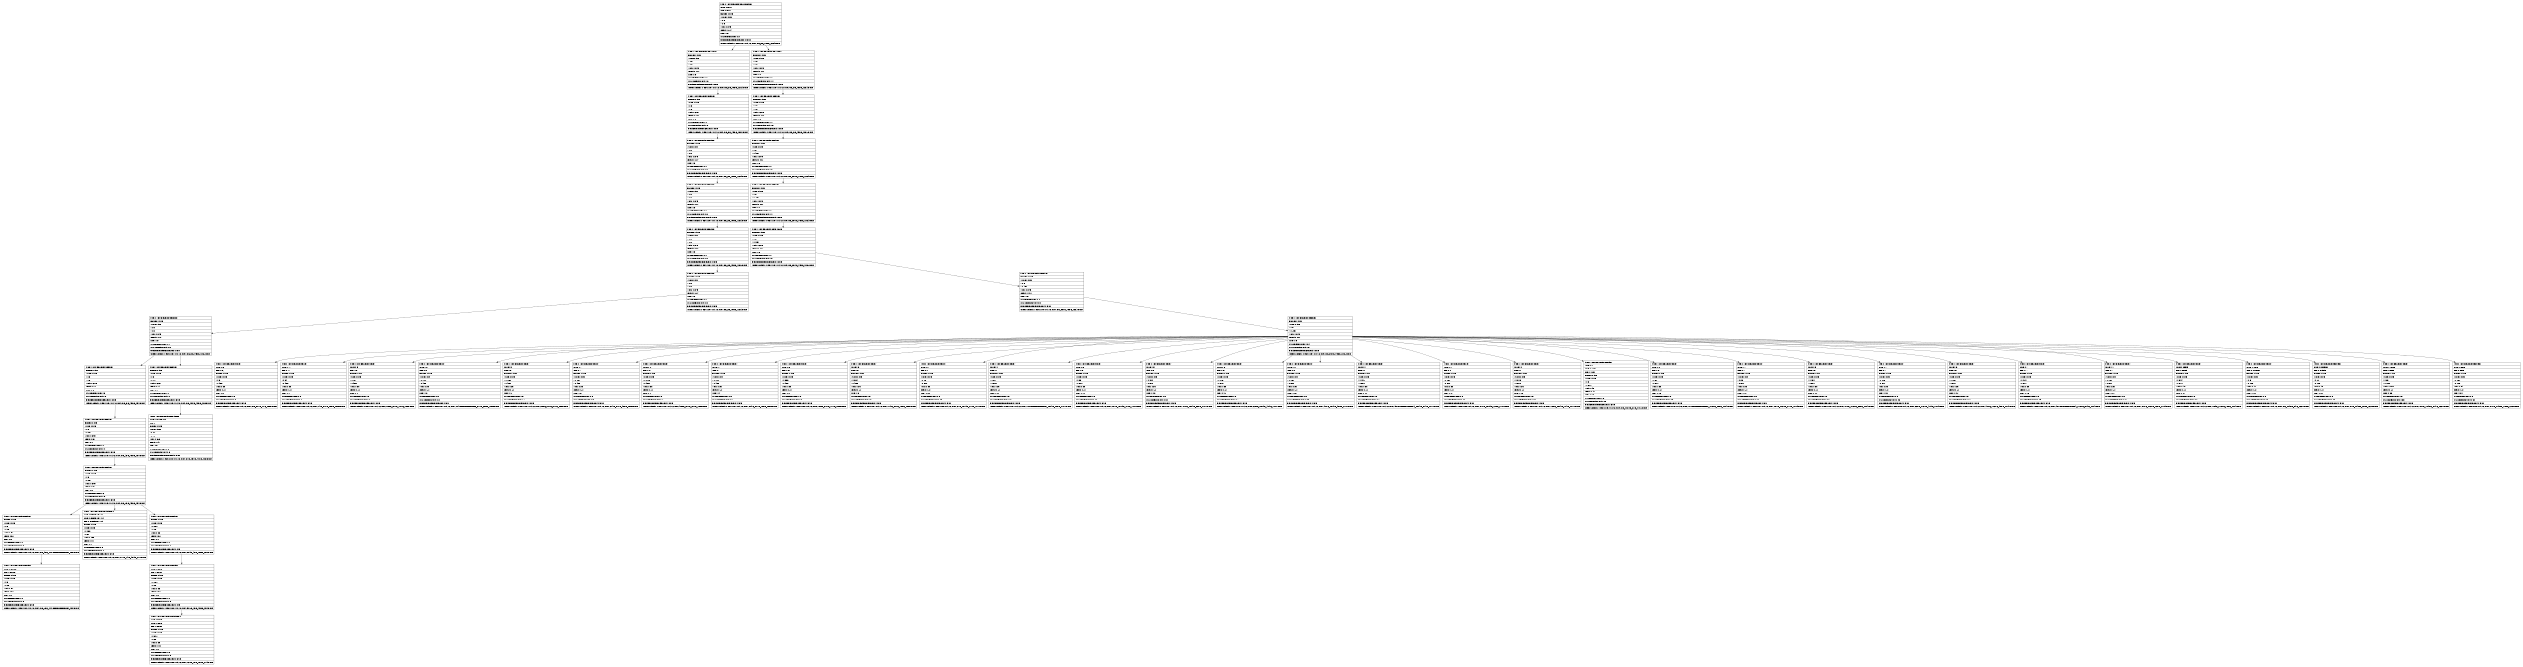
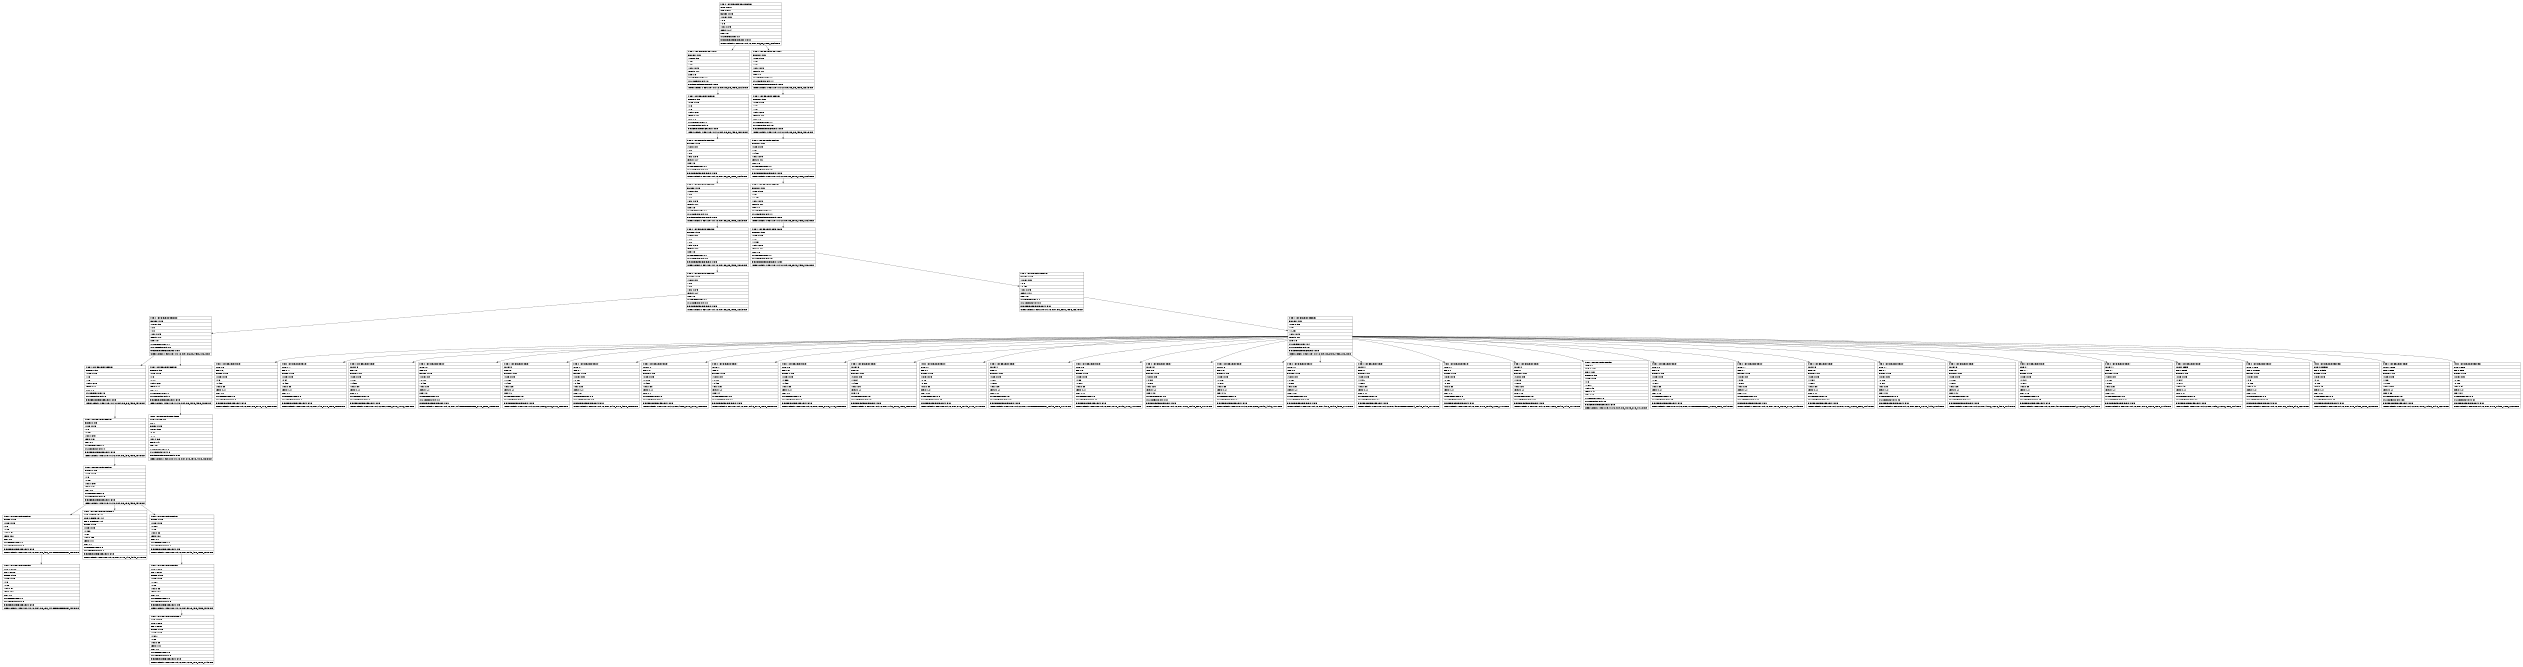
(767, 262) -> (767, 262)
